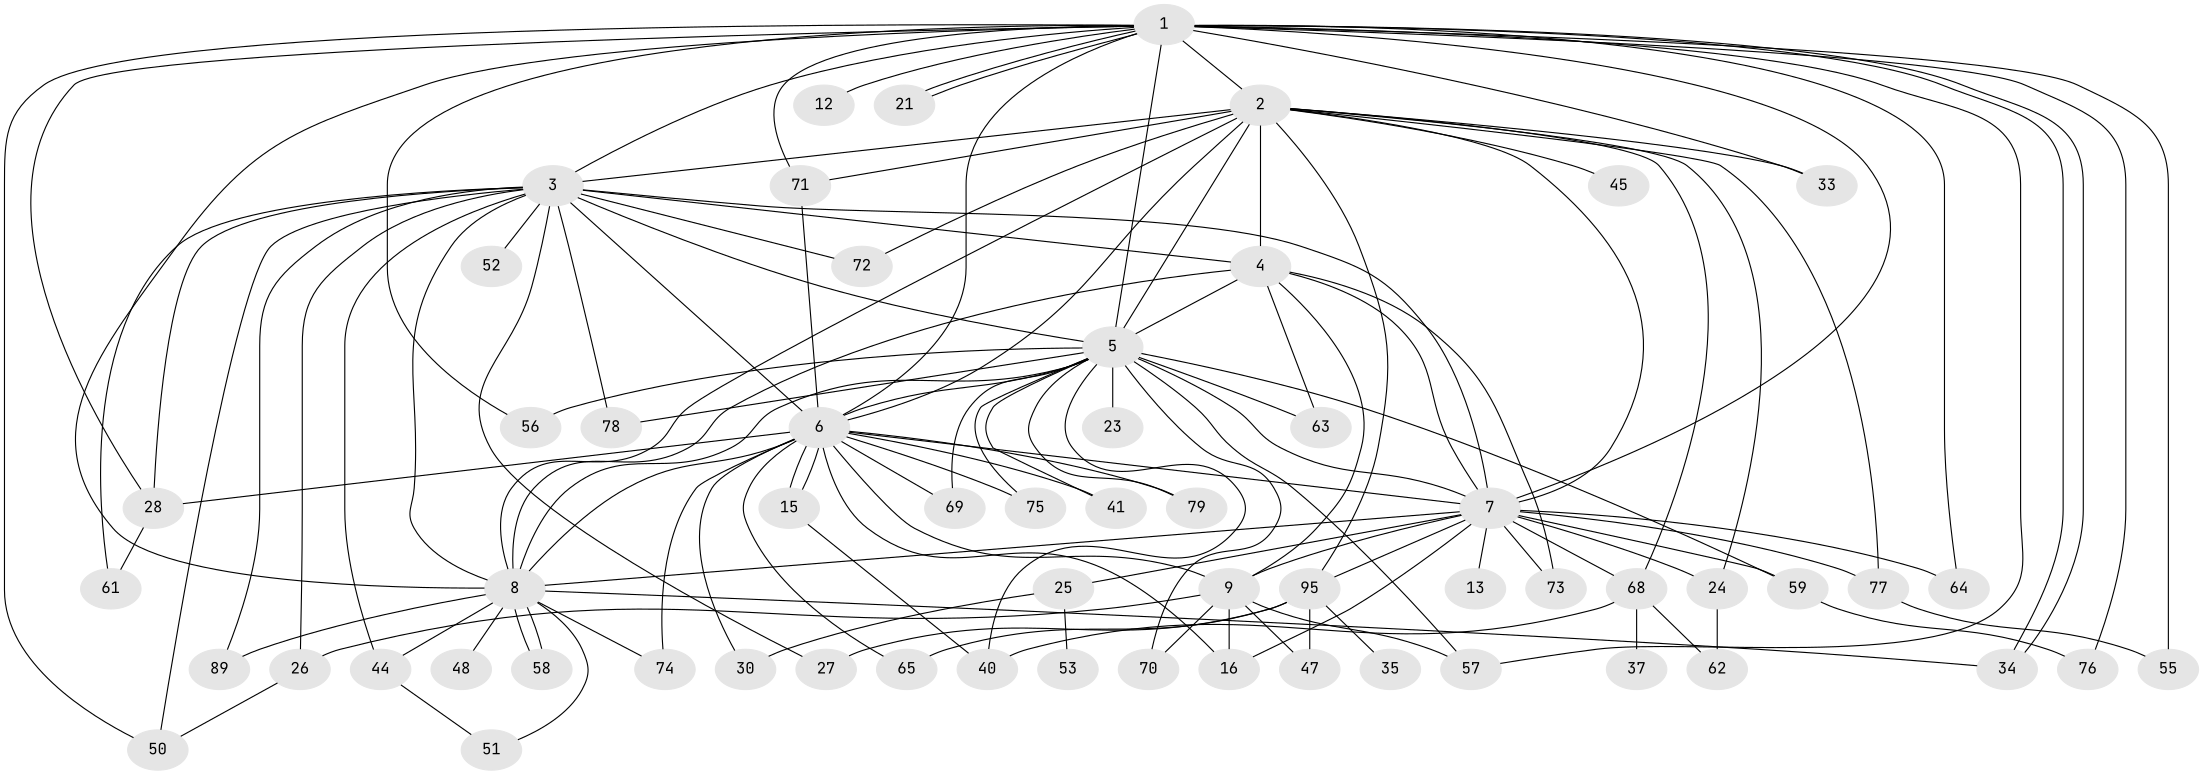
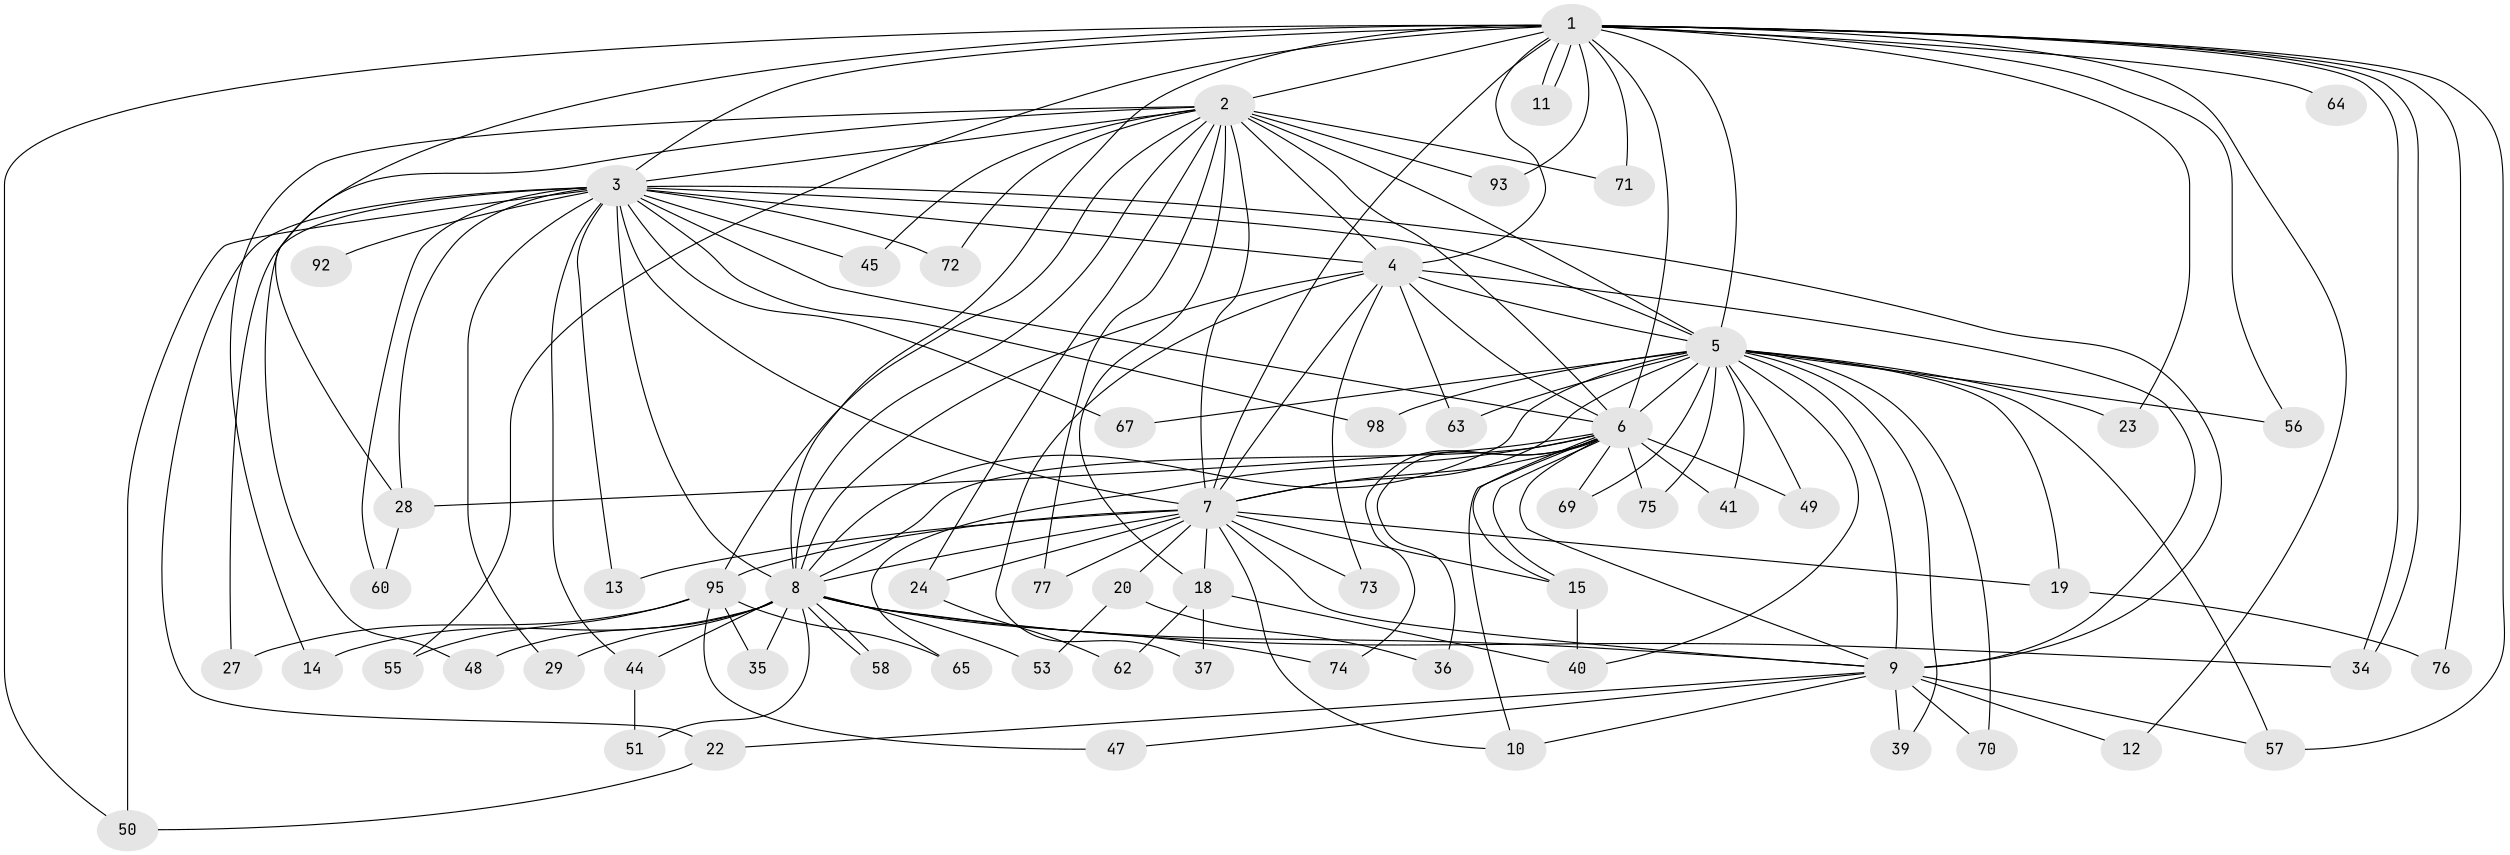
none -> (2031, 81)
(905, 105) -> (1541, 105)
none -> (477, 173)
none -> (1544, 178)
(1827, 186) -> (1499, 186)
none -> (748, 228)
none -> (1614, 252)
(491, 266) -> (321, 266)
(810, 307) -> (1498, 358)
none -> (588, 384)
(611, 428) -> (1376, 428)
none -> (1125, 428)
none -> (1049, 446)
none -> (1875, 470)
(1197, 508) -> (1809, 508)
(1720, 528) -> (1369, 544)
(111, 589) -> (381, 589)
(1063, 589) -> (1123, 589)
(1637, 589) -> (1203, 589)
(1798, 589) -> (2060, 589)
none -> (922, 623)
none -> (777, 629)
(2017, 629) -> (483, 636)
none -> (1343, 640)
(219, 669) -> (554, 669)
(300, 669) -> (715, 750)
none -> (312, 669)
(746, 669) -> (1443, 669)
(1229, 669) -> (1516, 750)
none -> (2013, 710)
none -> (1901, 750)
